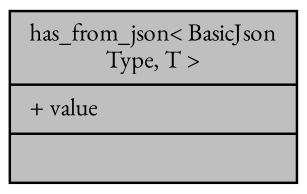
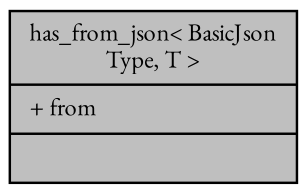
(64, 108) -> (64, 108)
